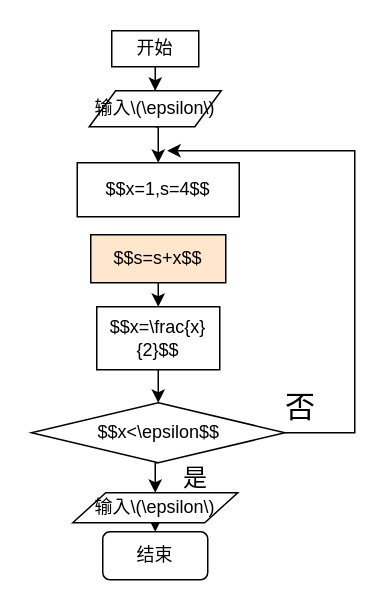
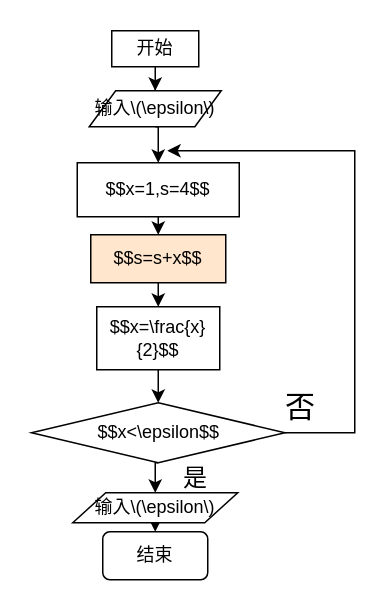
none -> (158, 221)
